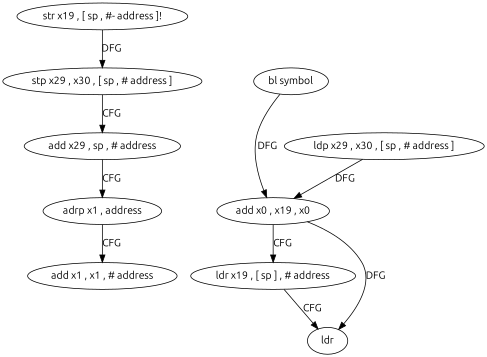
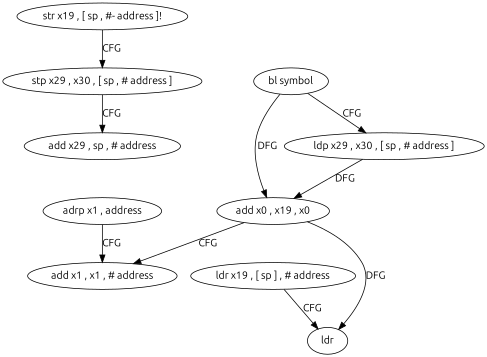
(112, 49) -> (112, 49)
none -> (334, 111)
(102, 175) -> none
(273, 240) -> (192, 242)
